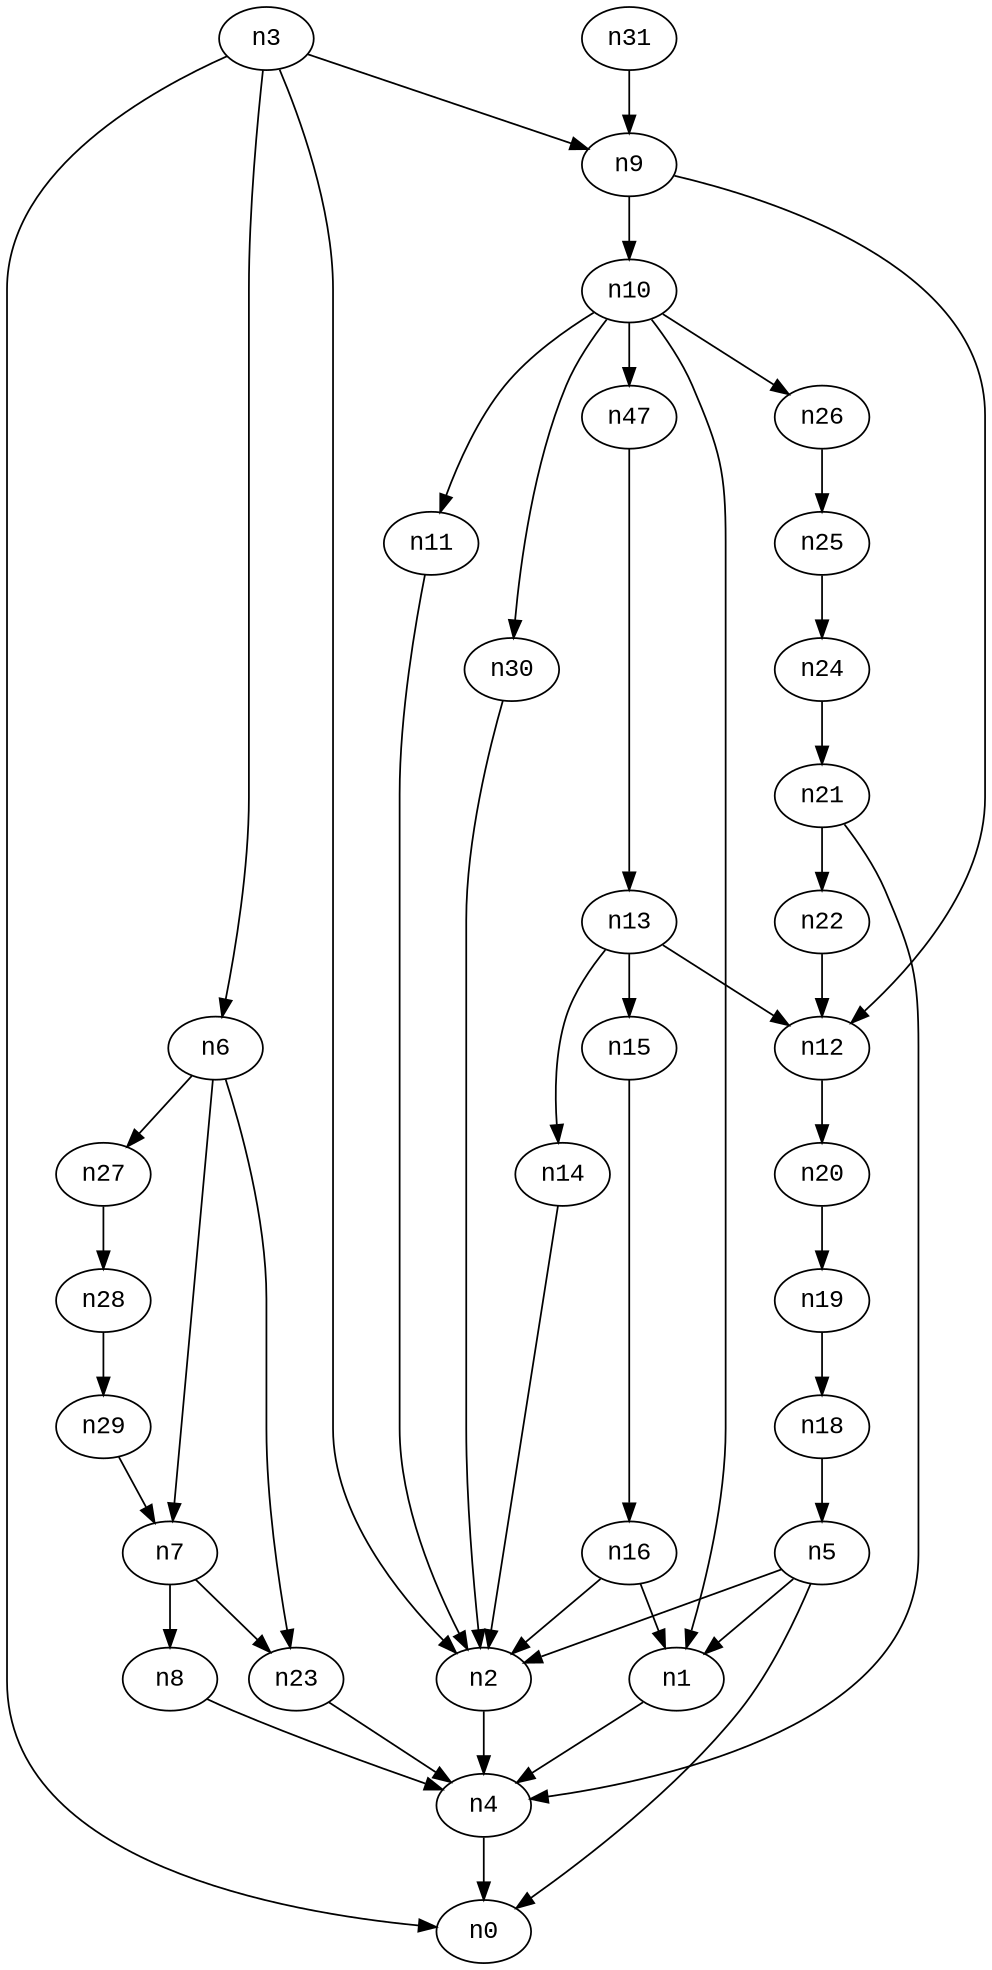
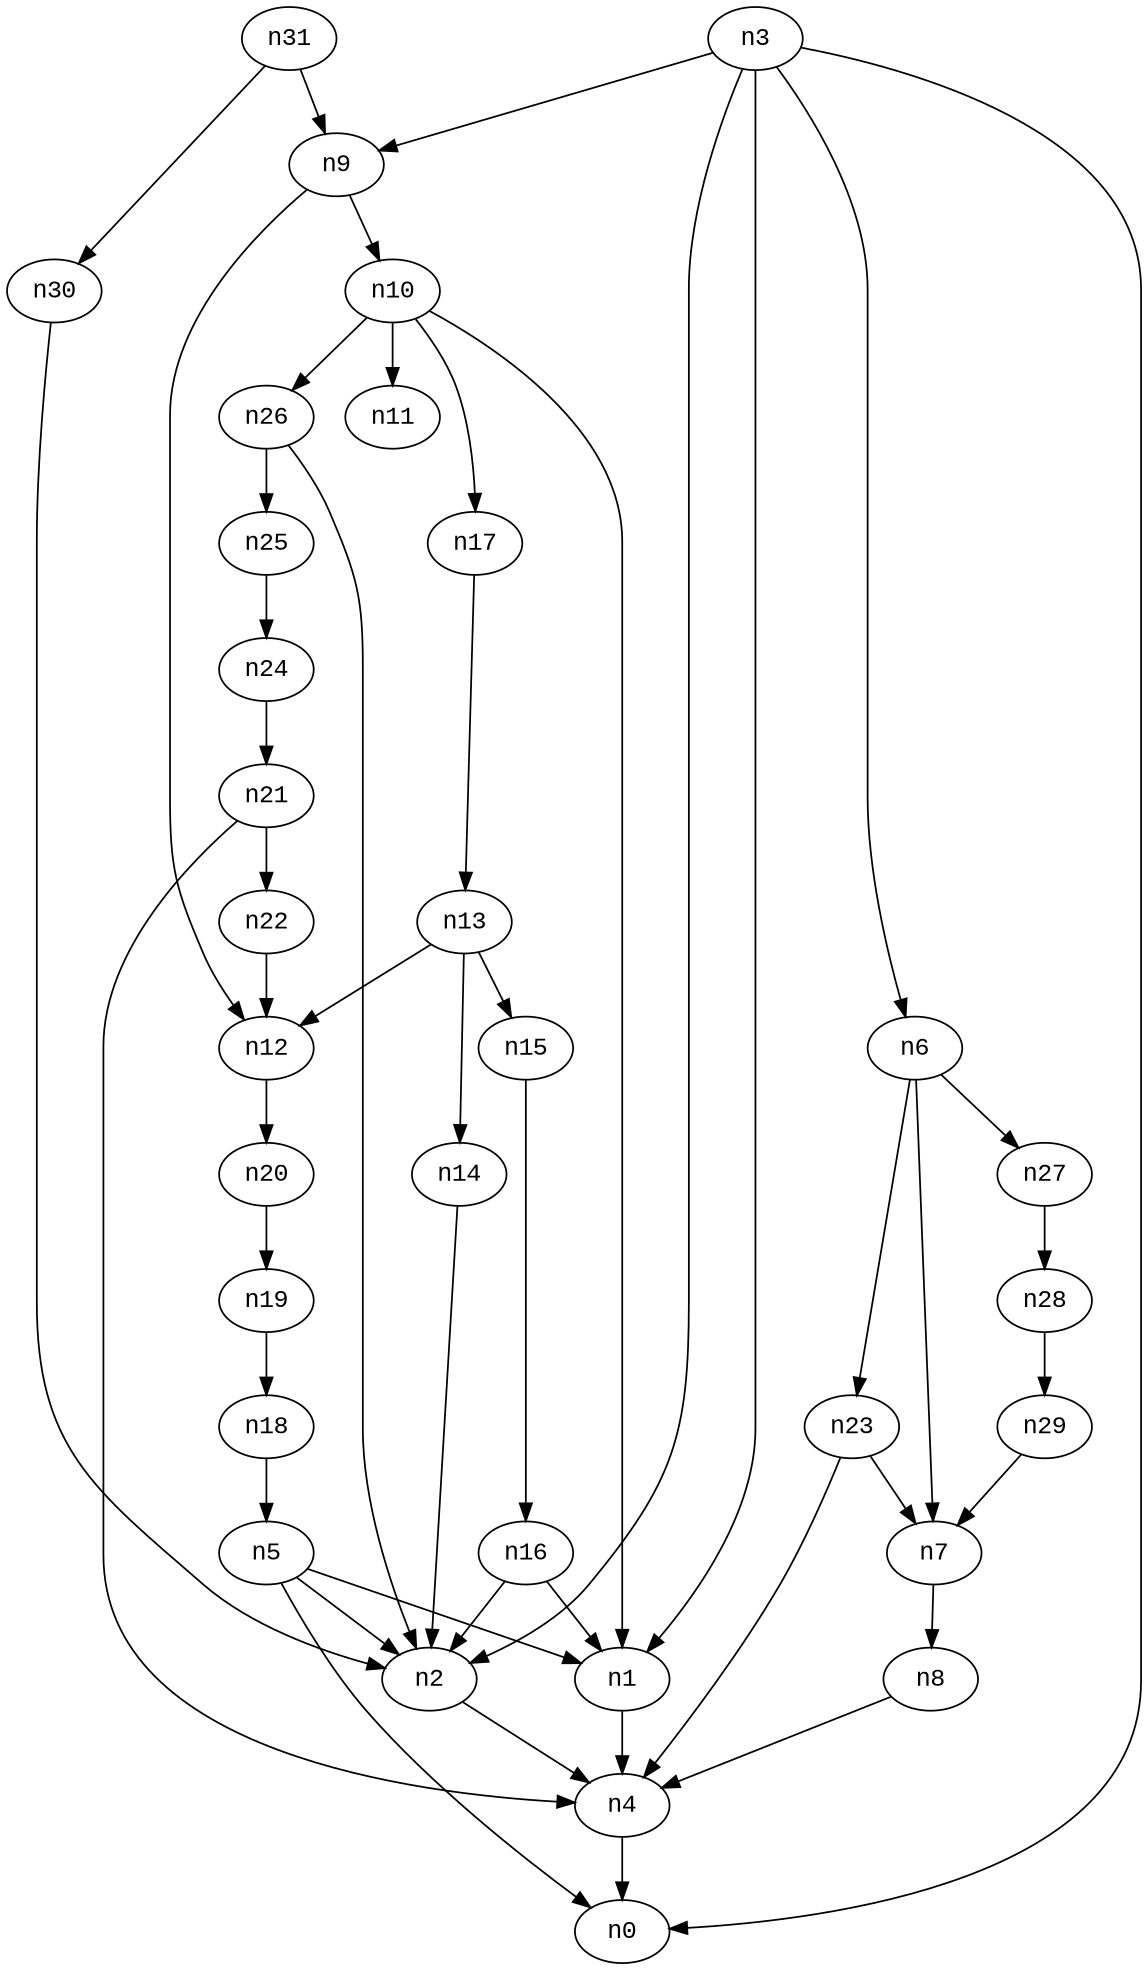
(629, 417) -> (475, 543)
(541, 463) -> (178, 158)
none -> (755, 867)
(400, 1108) -> (363, 1033)
(227, 1610) -> (888, 1482)
